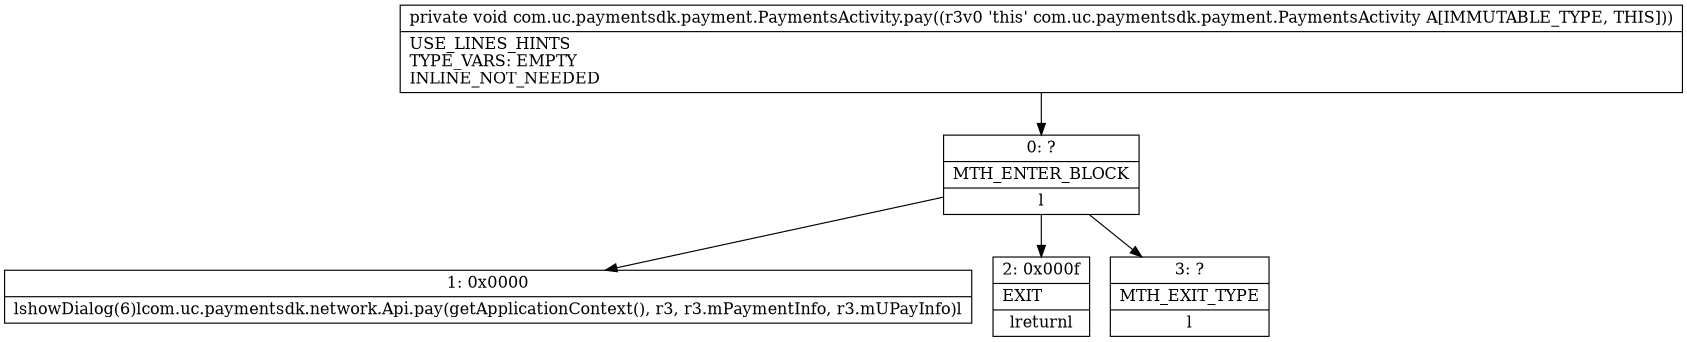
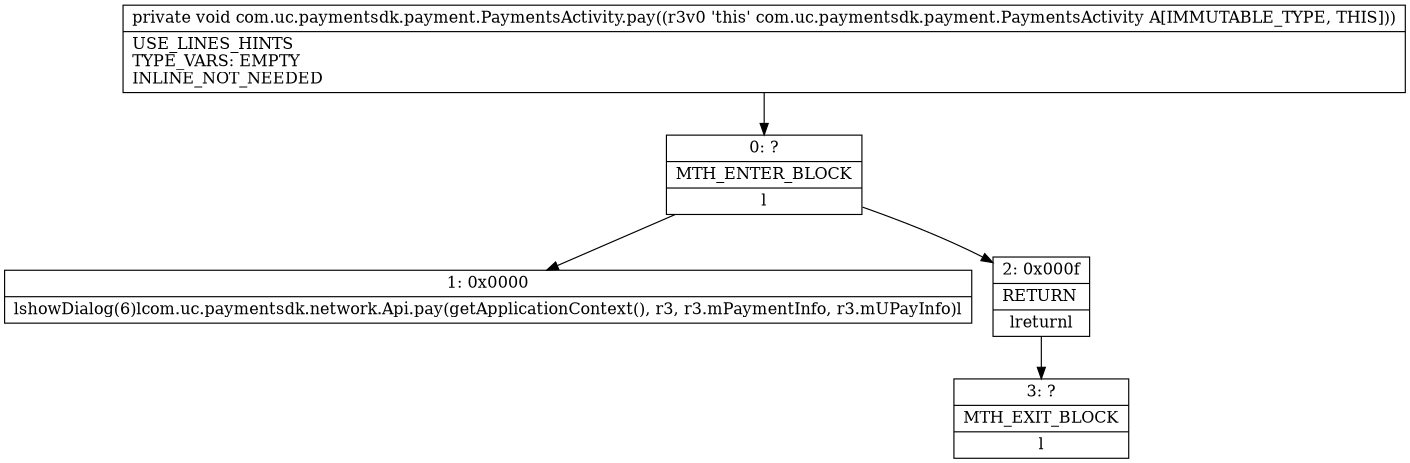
(1111, 232) -> (1041, 352)
(1022, 296) -> (1040, 296)
(1190, 296) -> (1041, 418)
